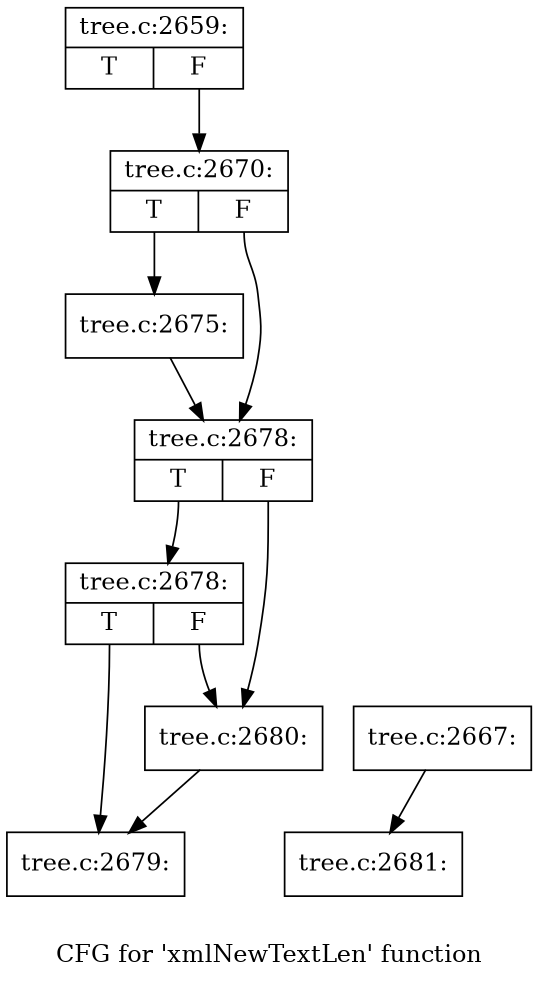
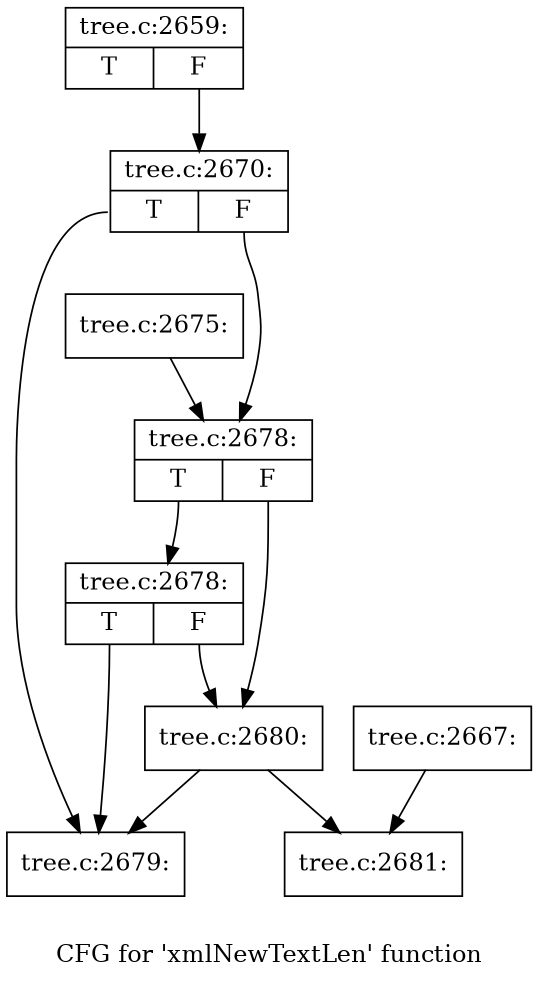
(154, 255) -> (16, 501)
none -> (297, 795)
